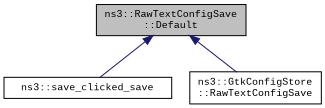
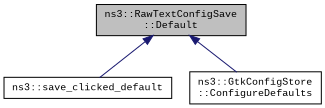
(88, 88) -> (88, 88)
(256, 88) -> (256, 88)
